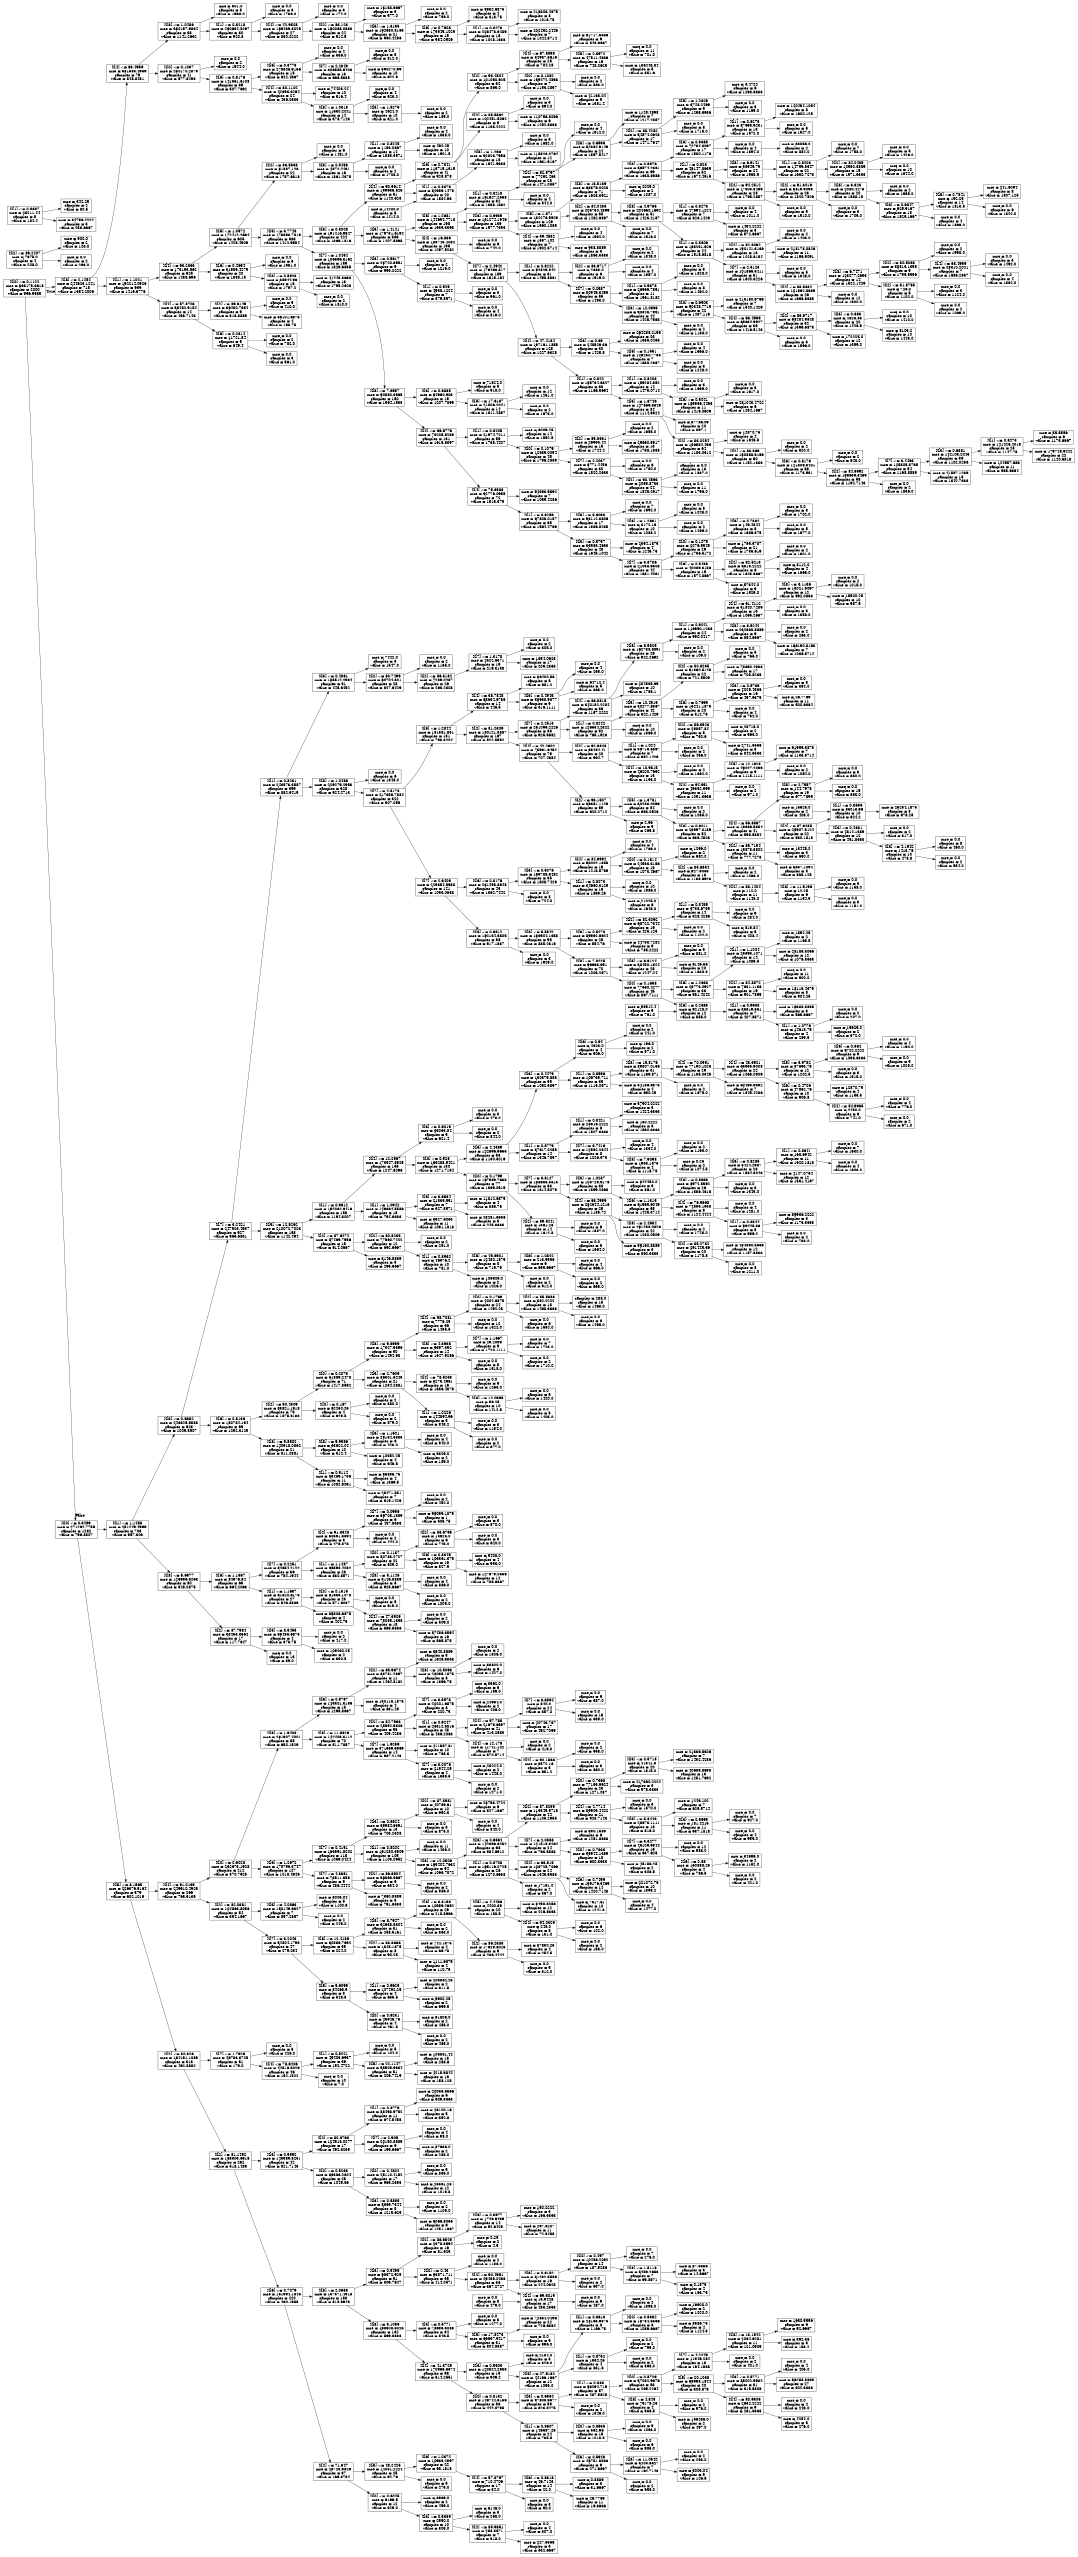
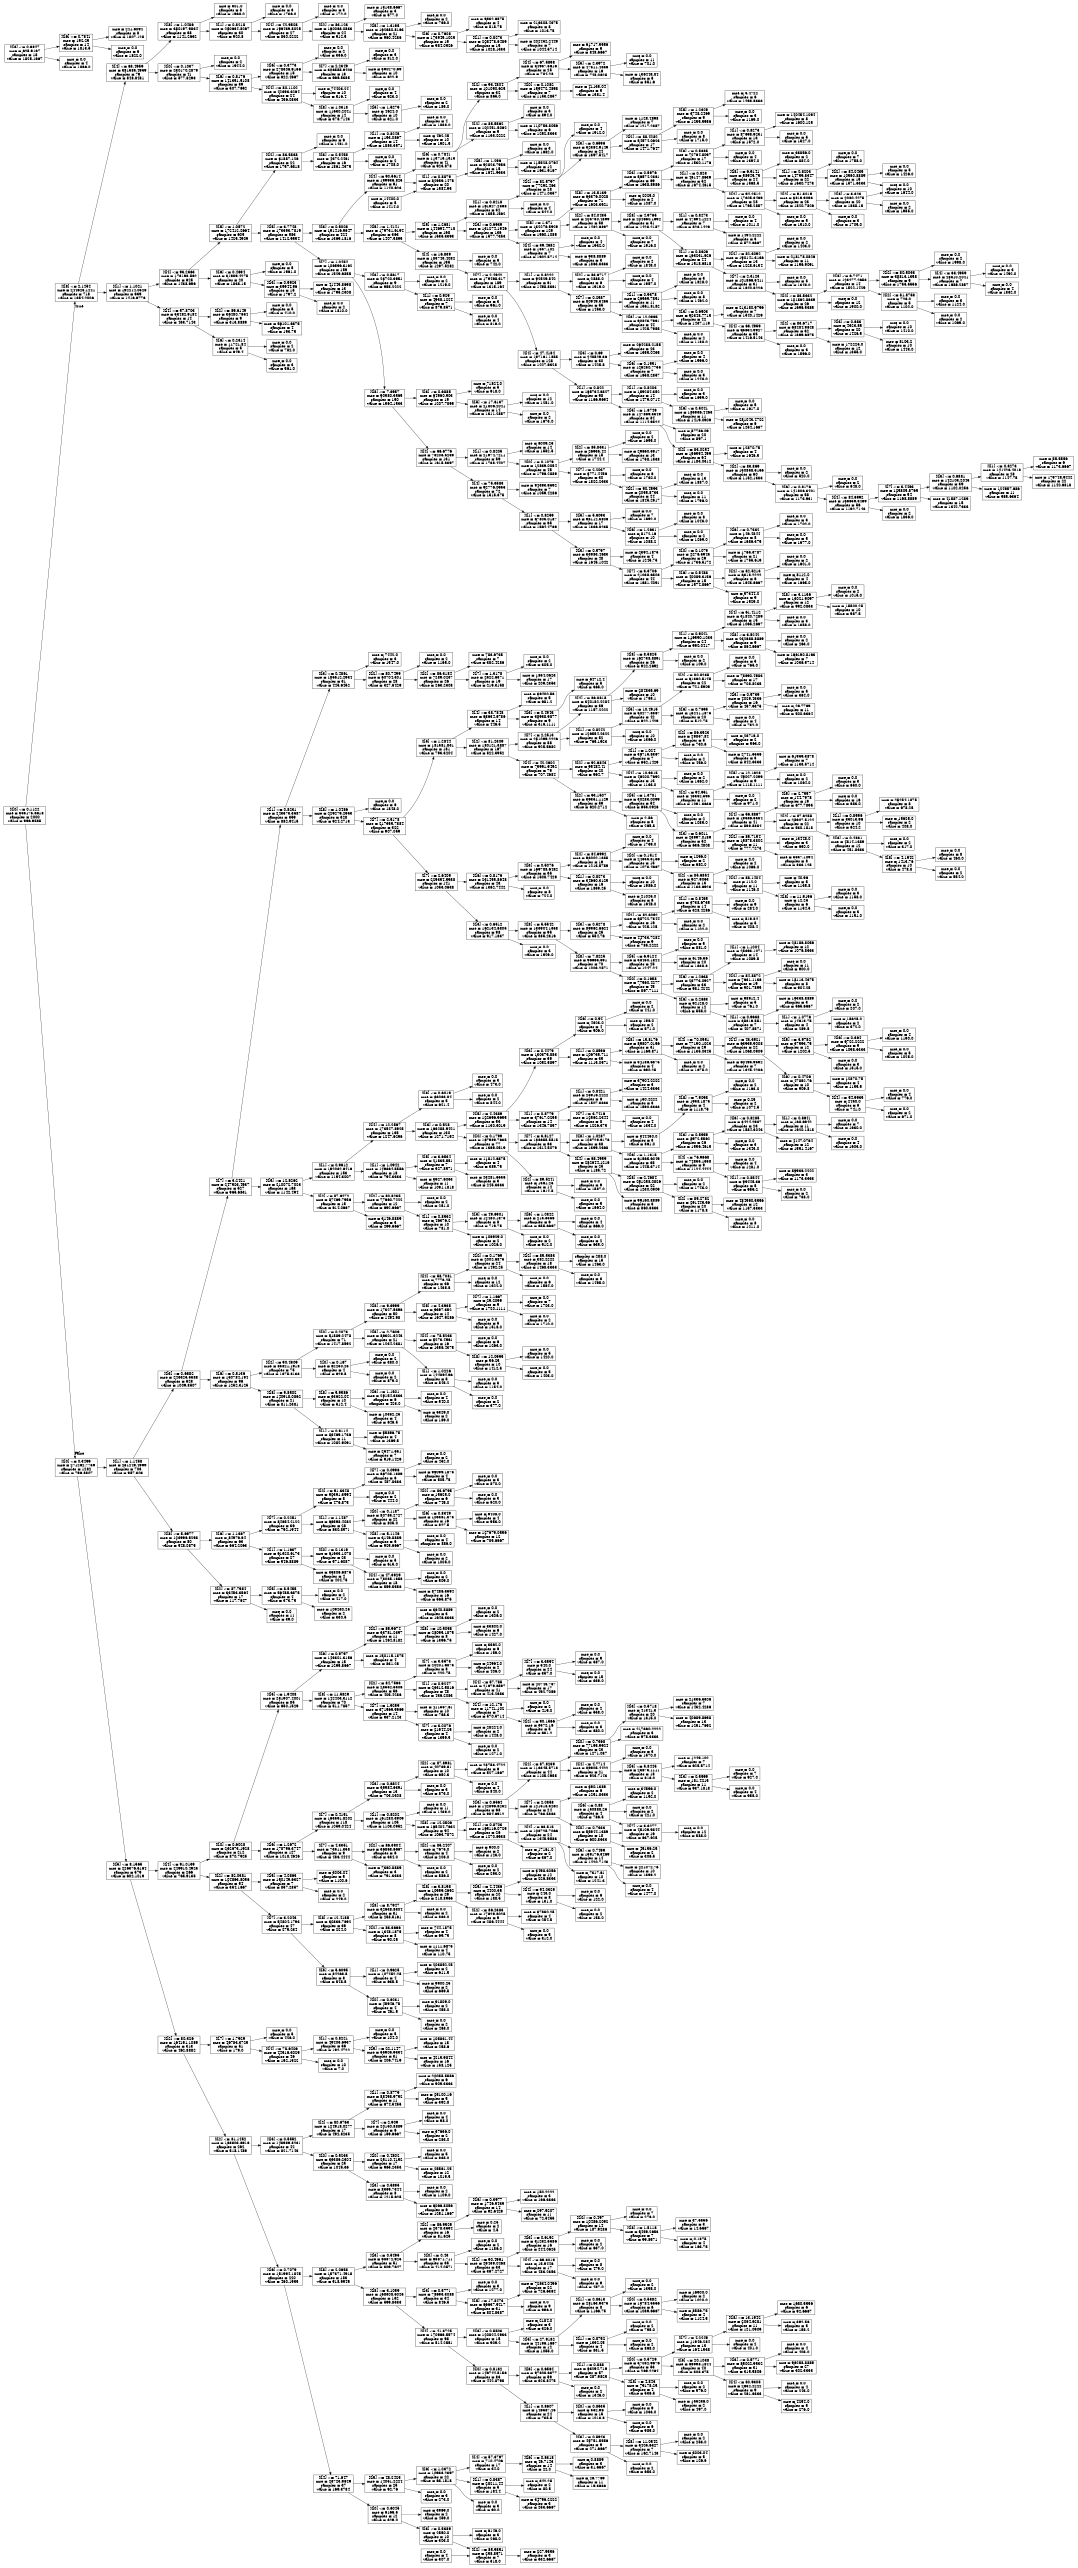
(591, 82) -> none
(769, 148) -> (770, 168)
(872, 201) -> (873, 195)
(693, 470) -> (693, 479)
none -> (488, 659)
(591, 668) -> none
(745, 731) -> (745, 740)
(820, 812) -> (873, 822)
none -> (796, 882)
(796, 937) -> none
(666, 1011) -> (718, 1004)
(616, 1159) -> (672, 1125)
(539, 1262) -> (539, 1221)
(385, 1440) -> (385, 1398)
(436, 1518) -> (436, 1476)
(436, 1582) -> (436, 1540)
(282, 1657) -> (282, 1616)
none -> (410, 1852)
(667, 1858) -> (614, 1821)
(510, 2302) -> (565, 2266)
none -> (462, 2481)
(514, 2495) -> (462, 2493)
(513, 2531) -> (459, 2556)
